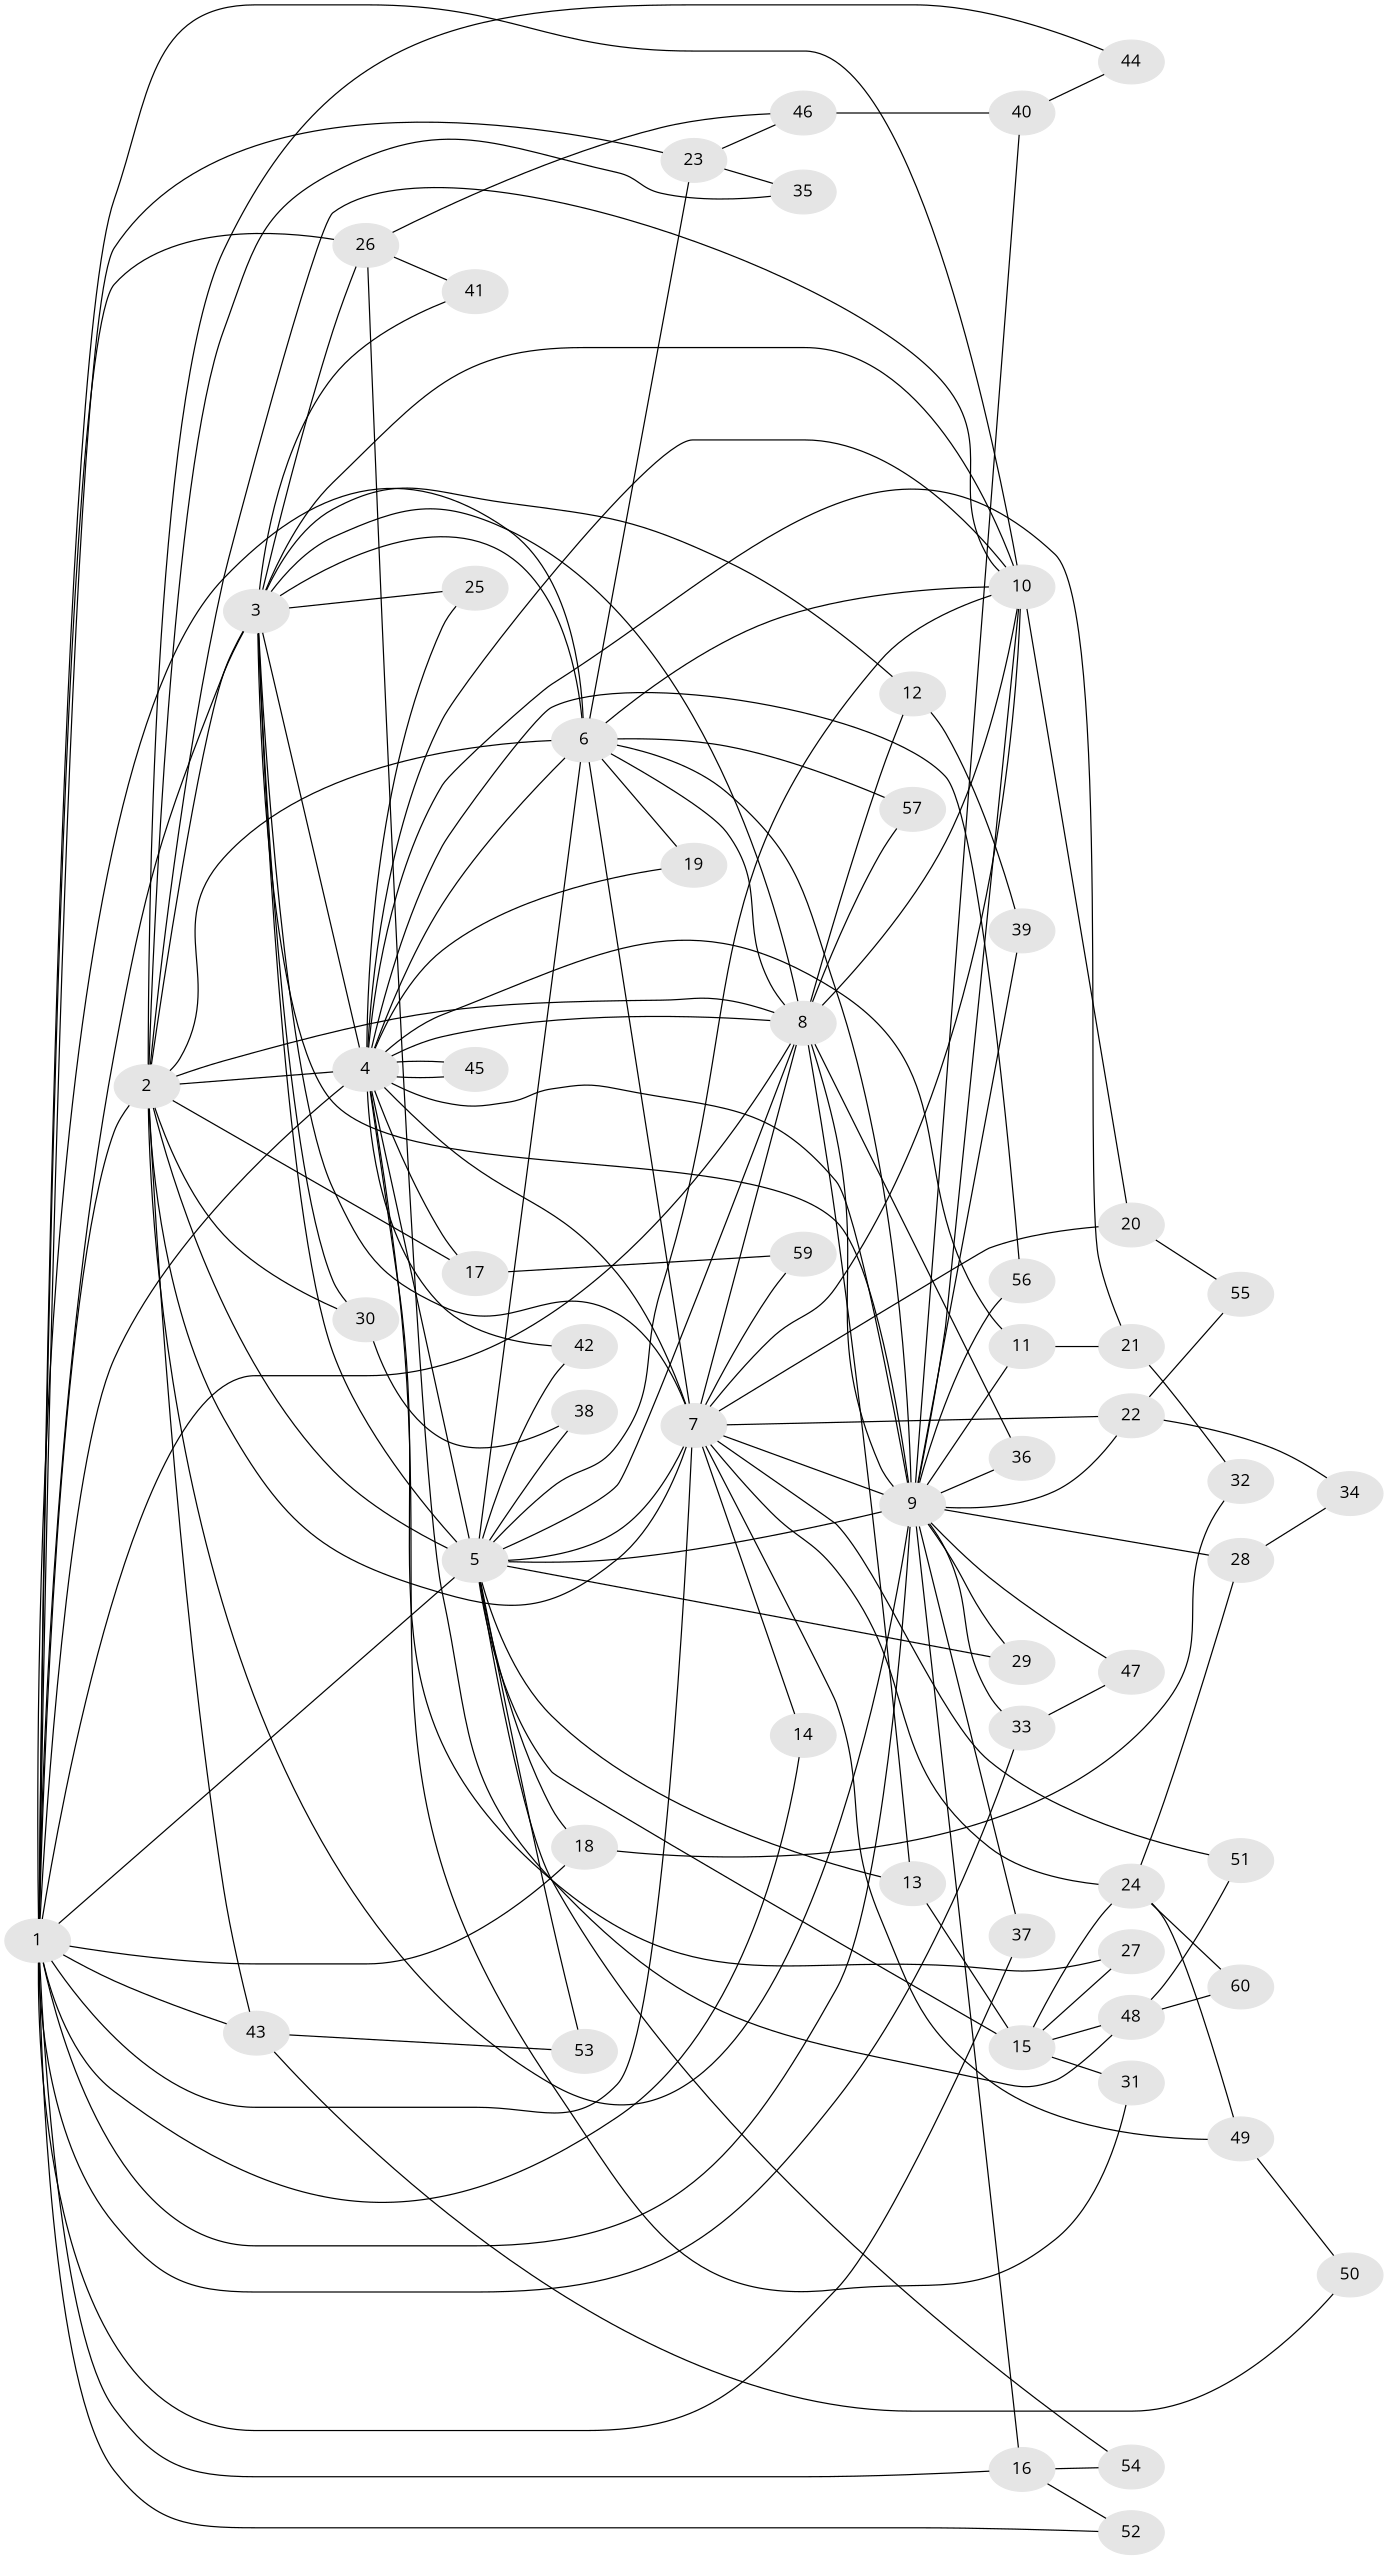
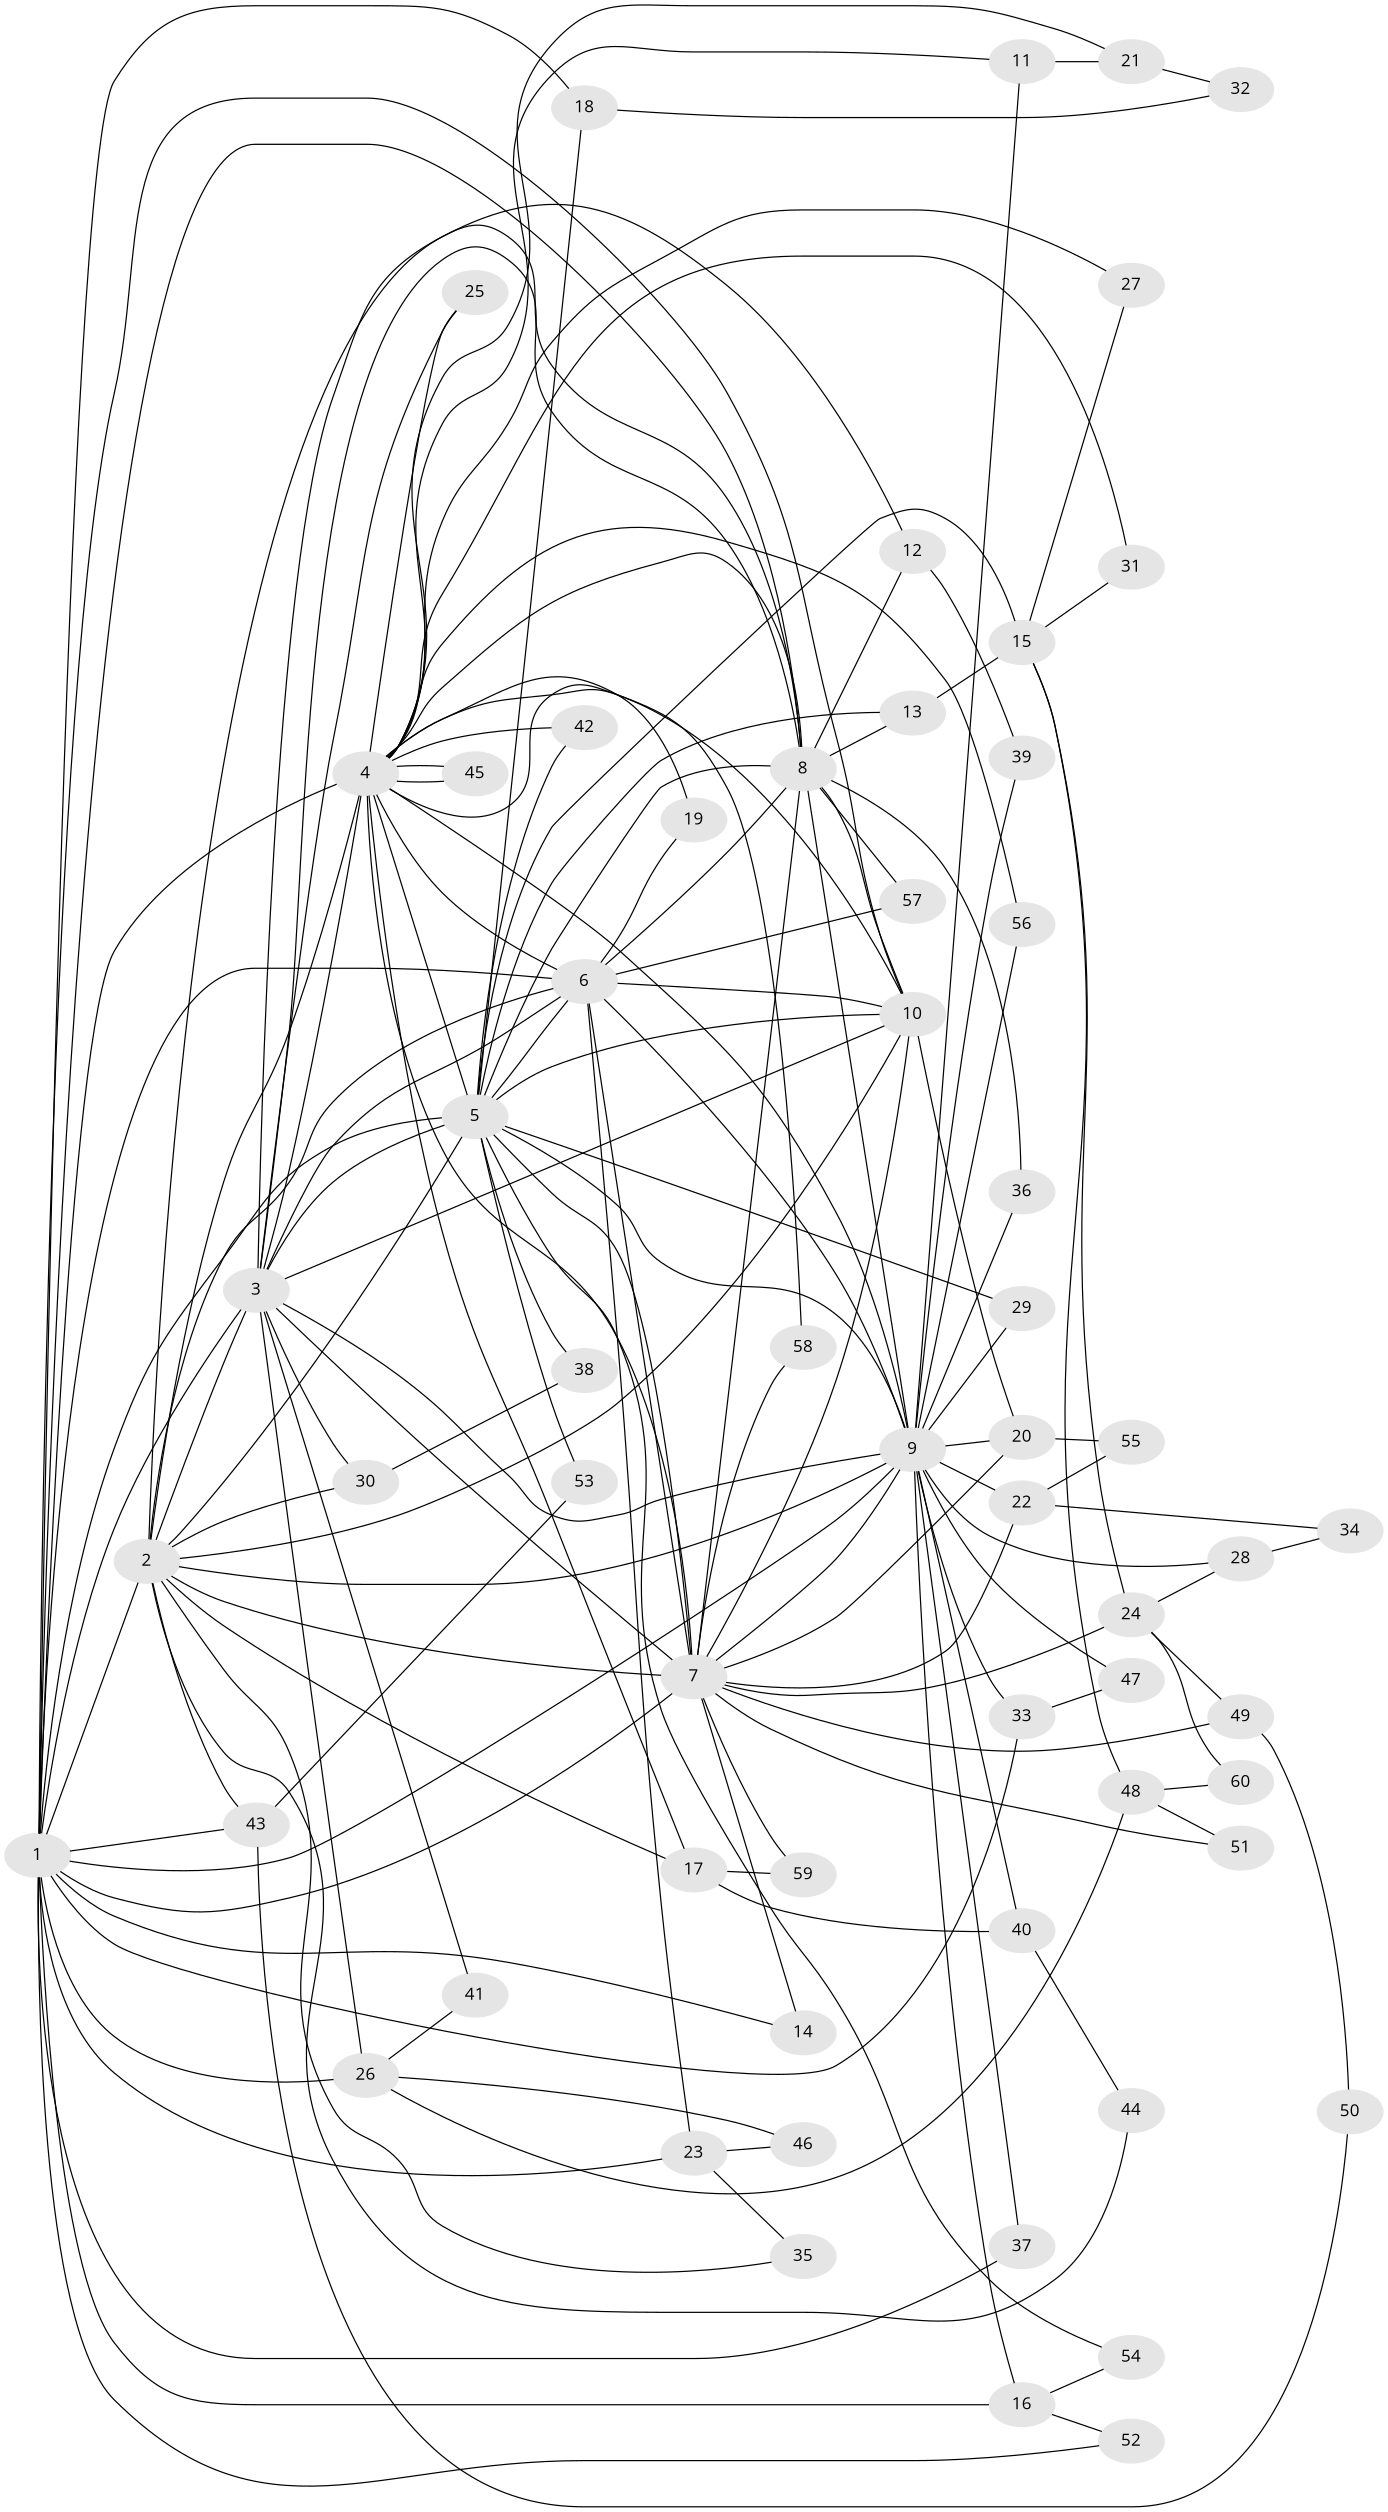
(913, 113) -> (851, 1923)
(974, 1047) -> (967, 1443)
none -> (803, 1347)
